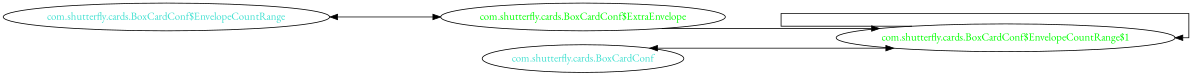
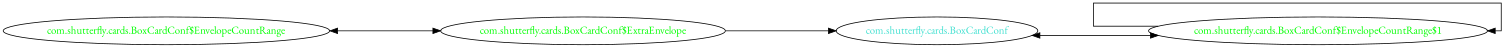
(166, 17) -> (166, 31)
(767, 29) -> (777, 31)
